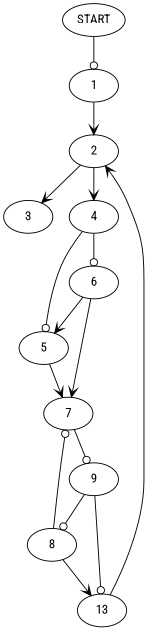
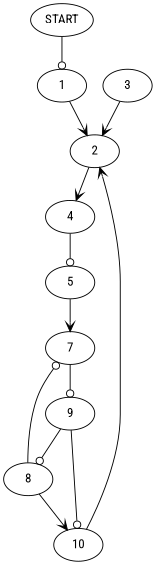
(64, 181) -> (113, 114)
(94, 282) -> none
(102, 610) -> (78, 545)
